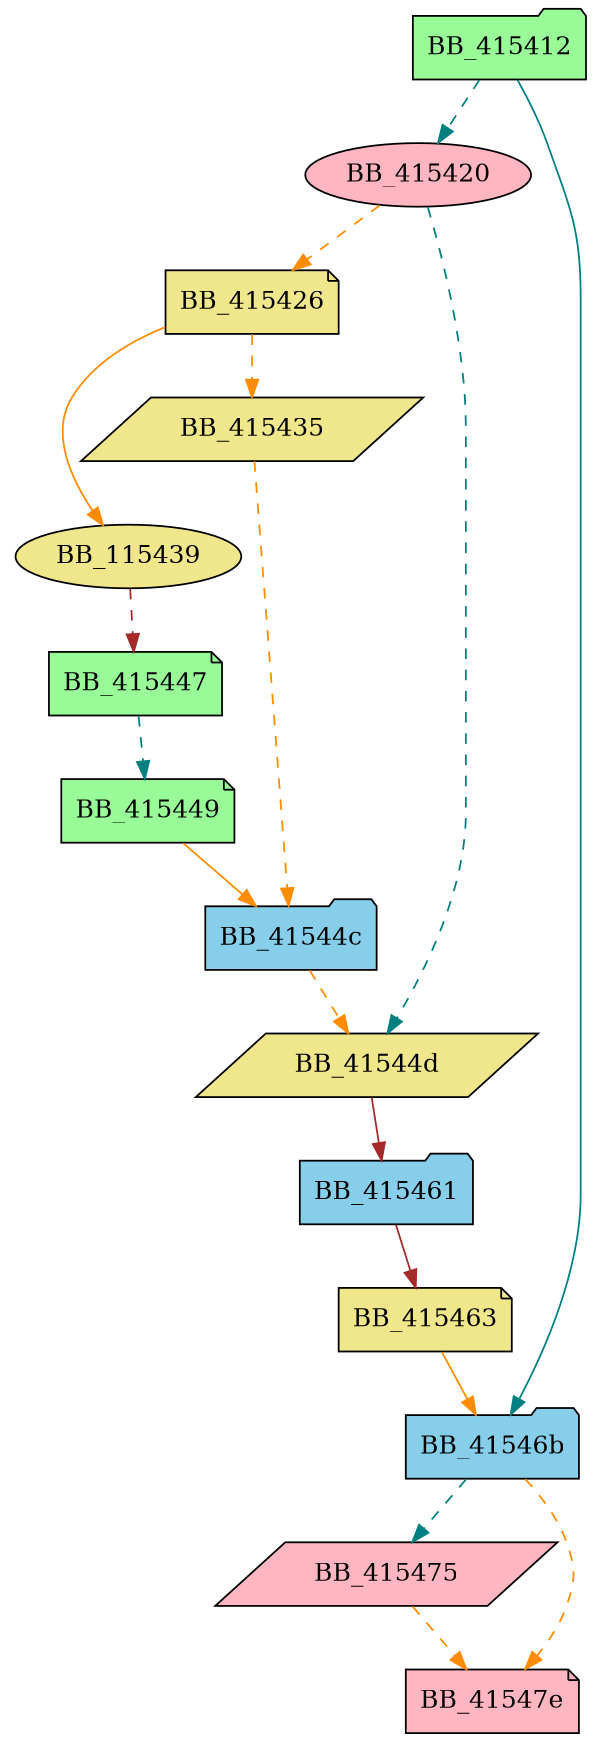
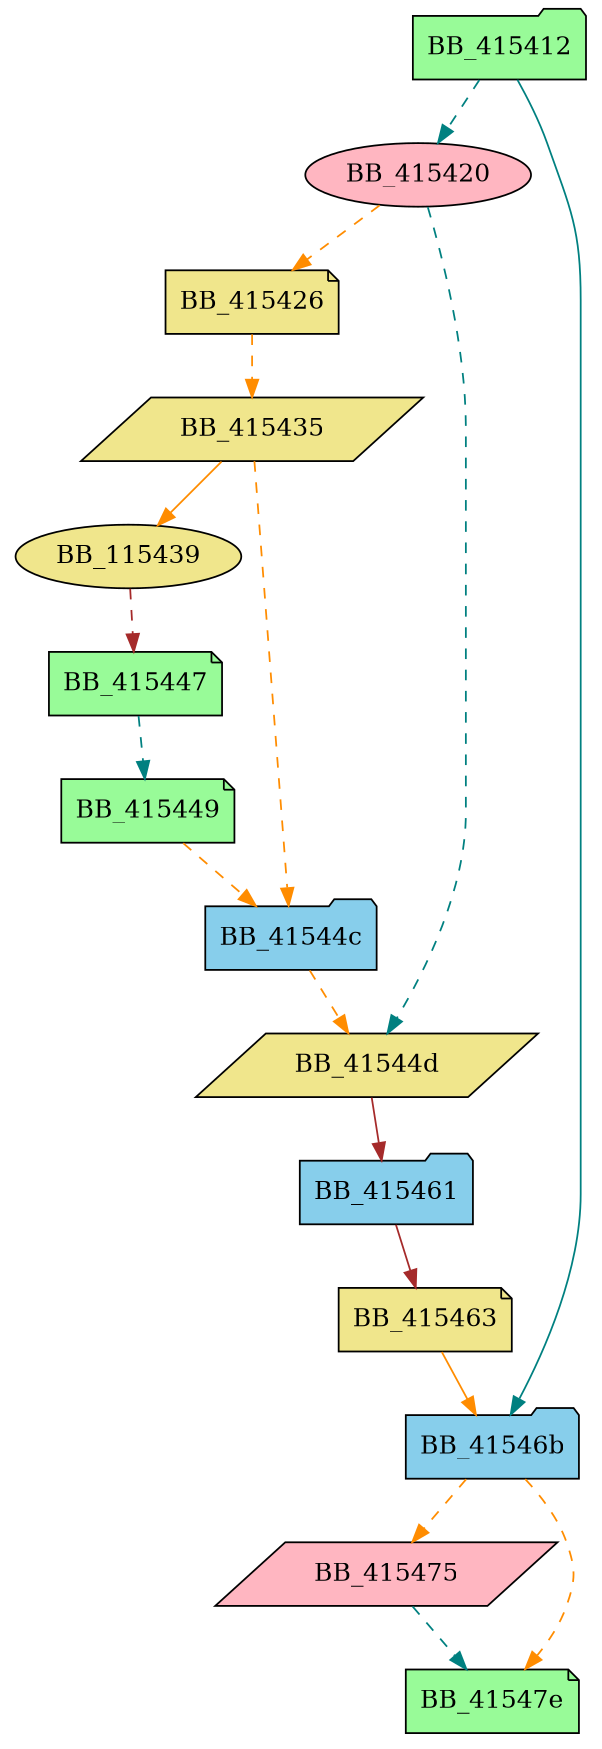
(71, 399) -> (196, 487)
(213, 869) -> (213, 869)
(445, 1504) -> (445, 1504)
(434, 1631) -> (434, 1631)
(492, 1701) -> (492, 1701)
